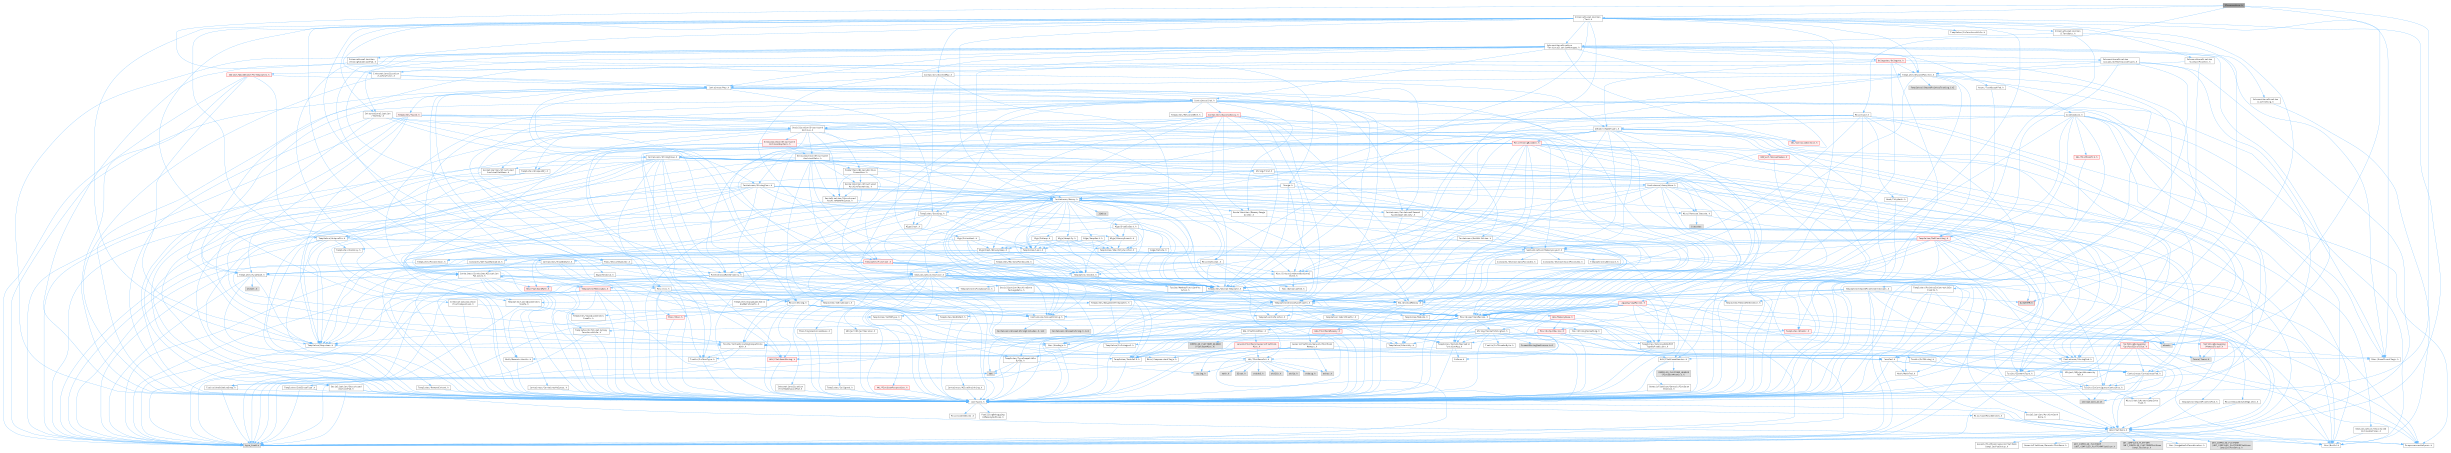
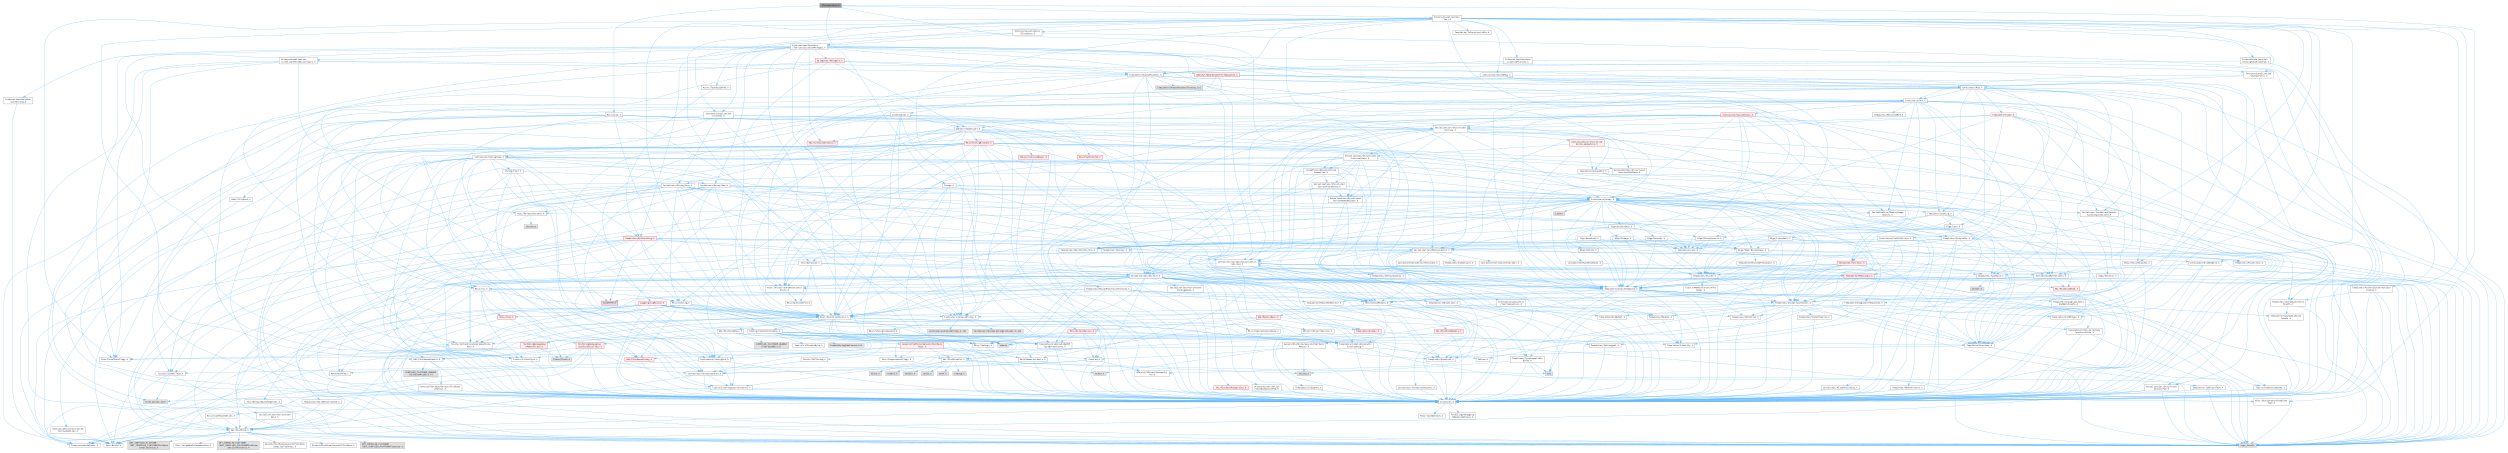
(940, 298) -> (1065, 285)
